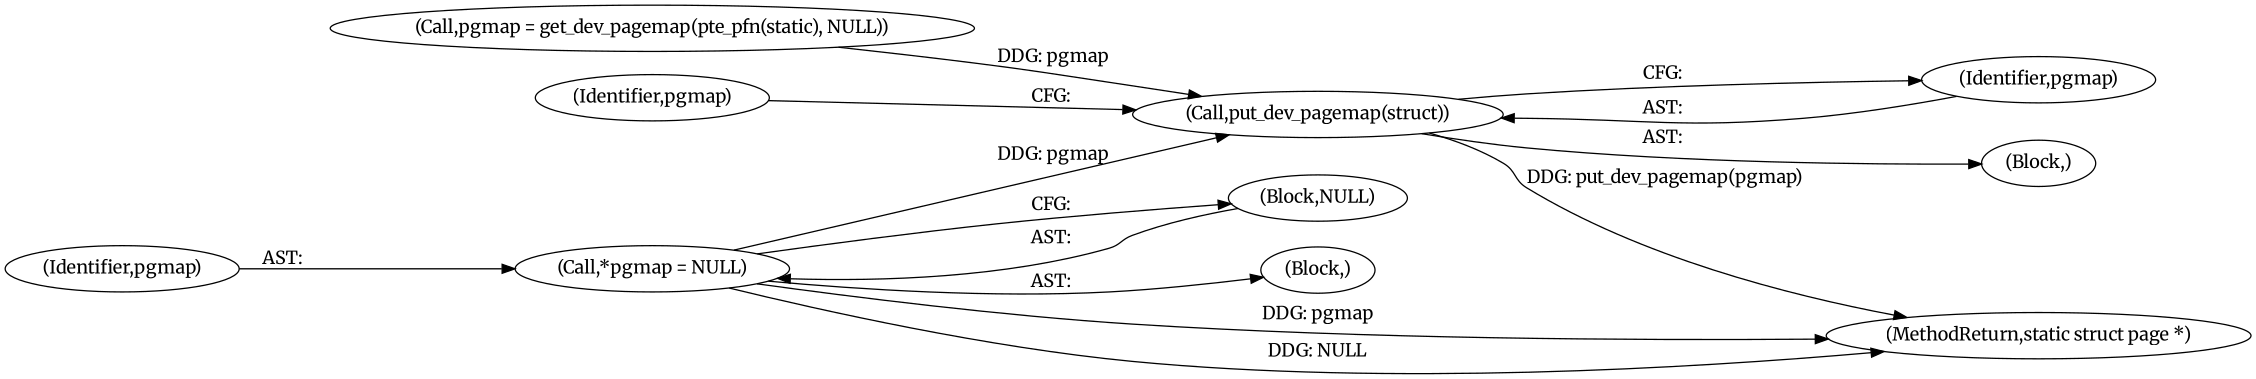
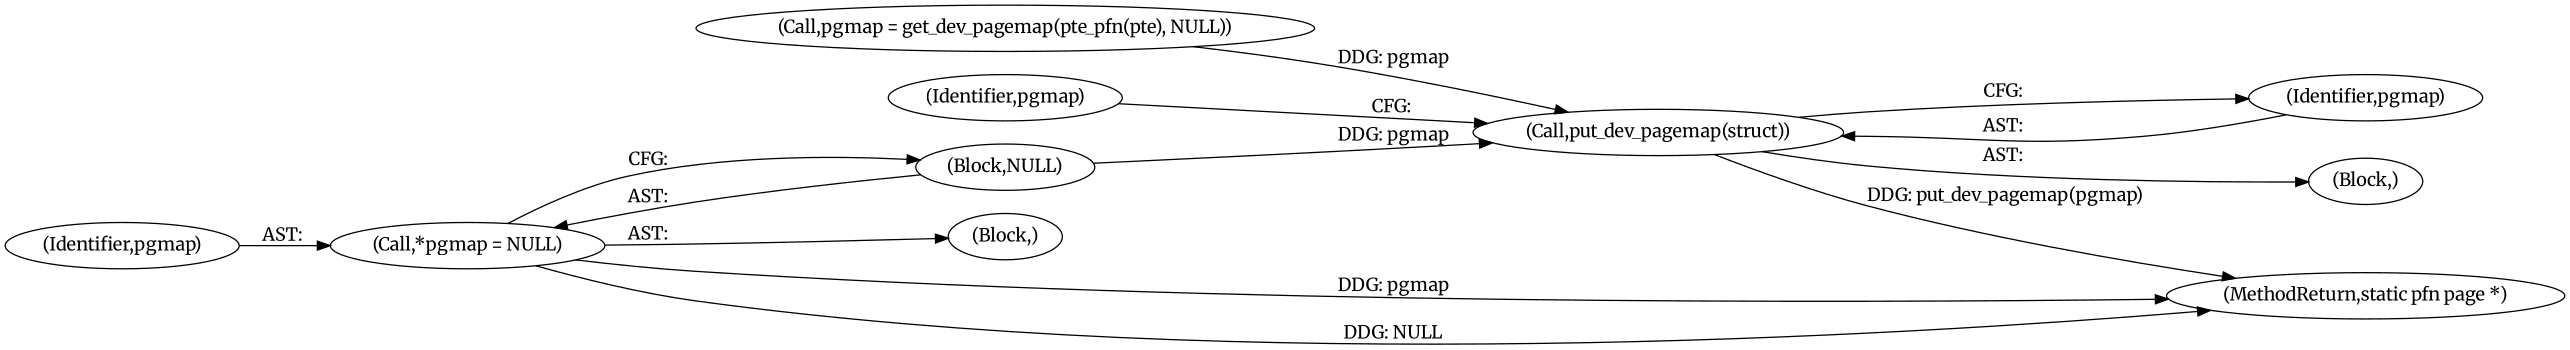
(652, 28) -> (1005, 28)
(975, 194) -> (1286, 154)
(2039, 336) -> (2366, 296)
